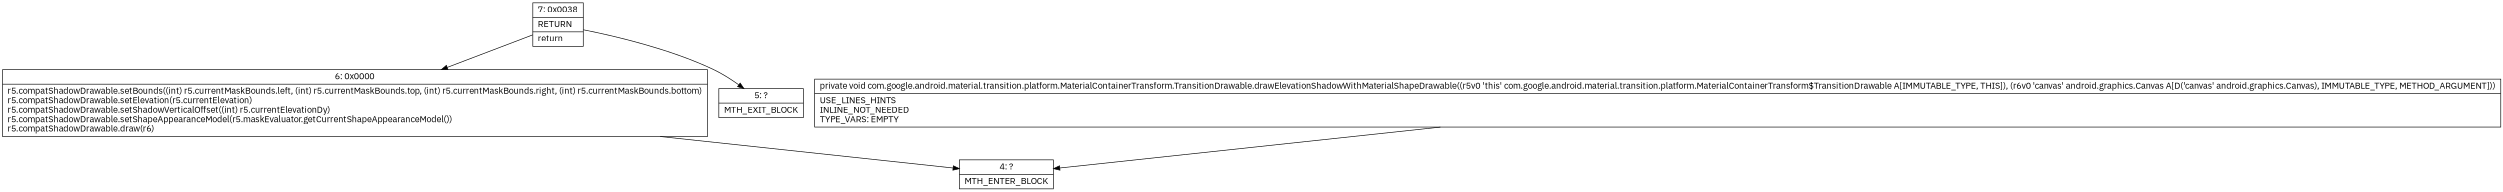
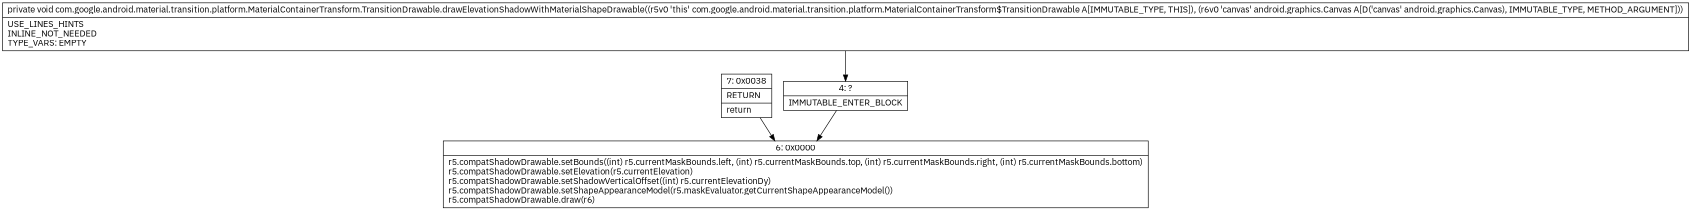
(761, 103) -> none
(807, 152) -> (829, 123)
(1006, 181) -> (846, 103)
